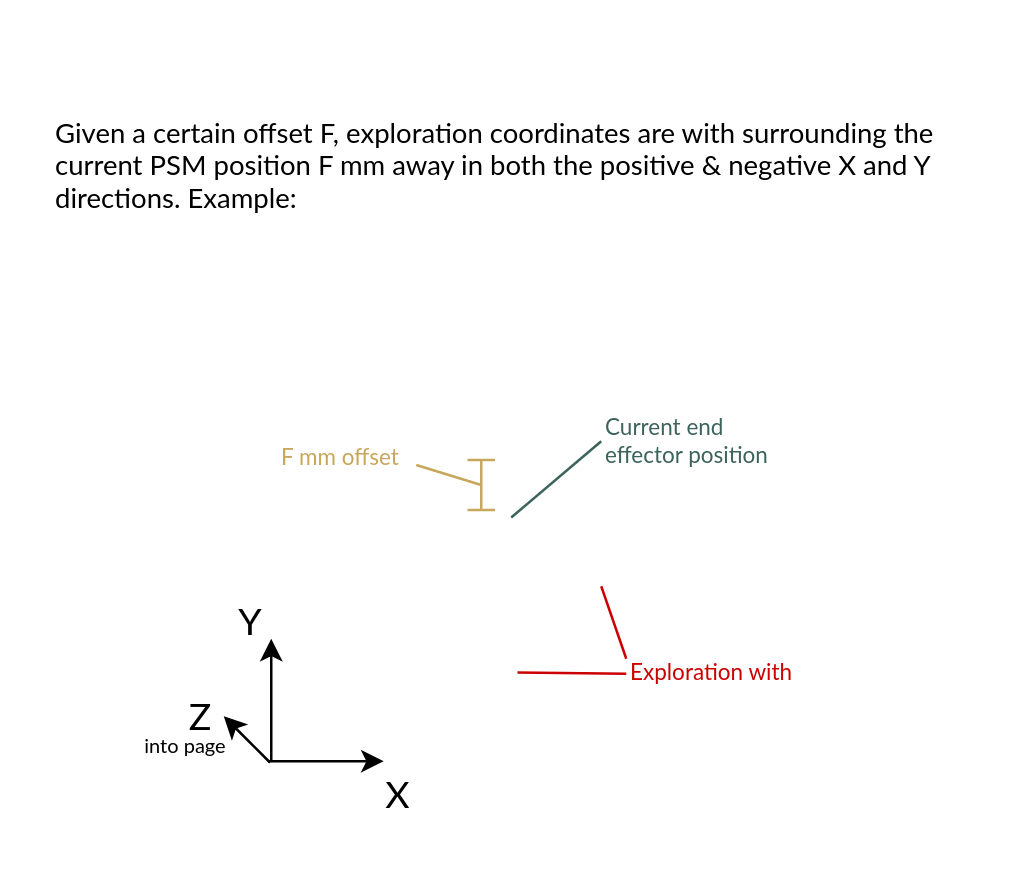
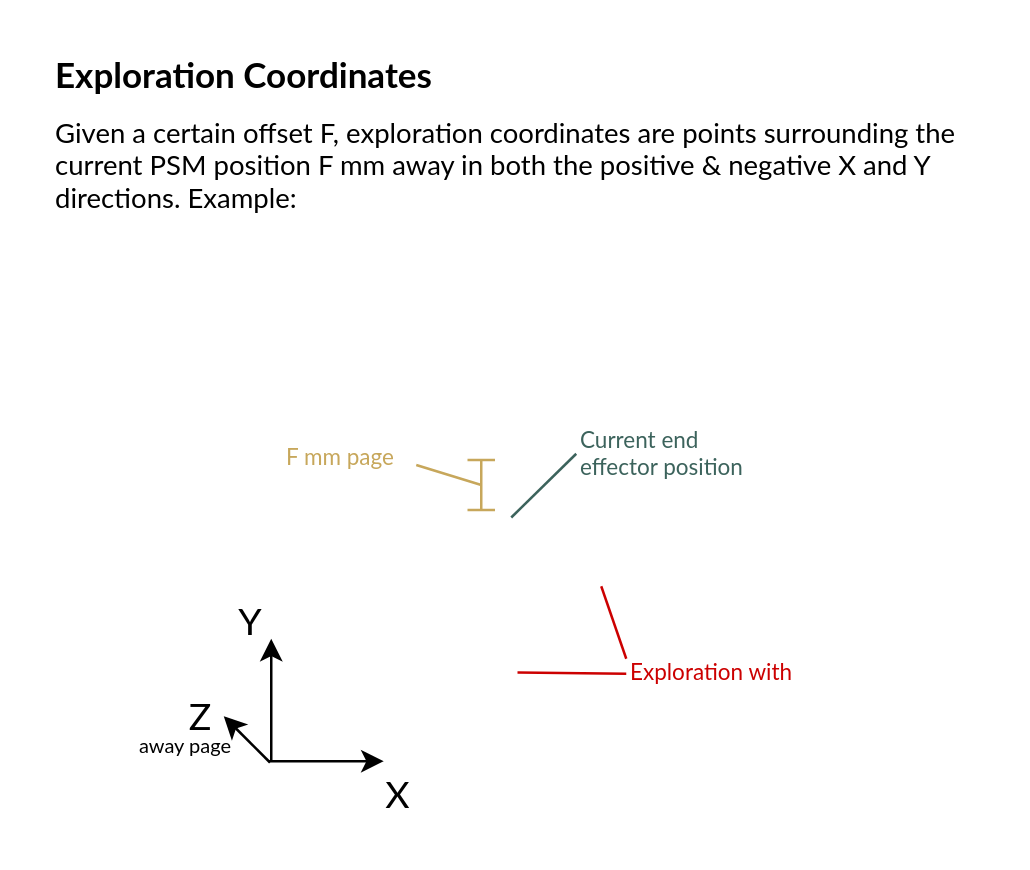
none -> (260, 76)
(516, 164) -> (516, 164)
(701, 441) -> (676, 454)
(341, 459) -> (341, 459)
(186, 746) -> (186, 746)
